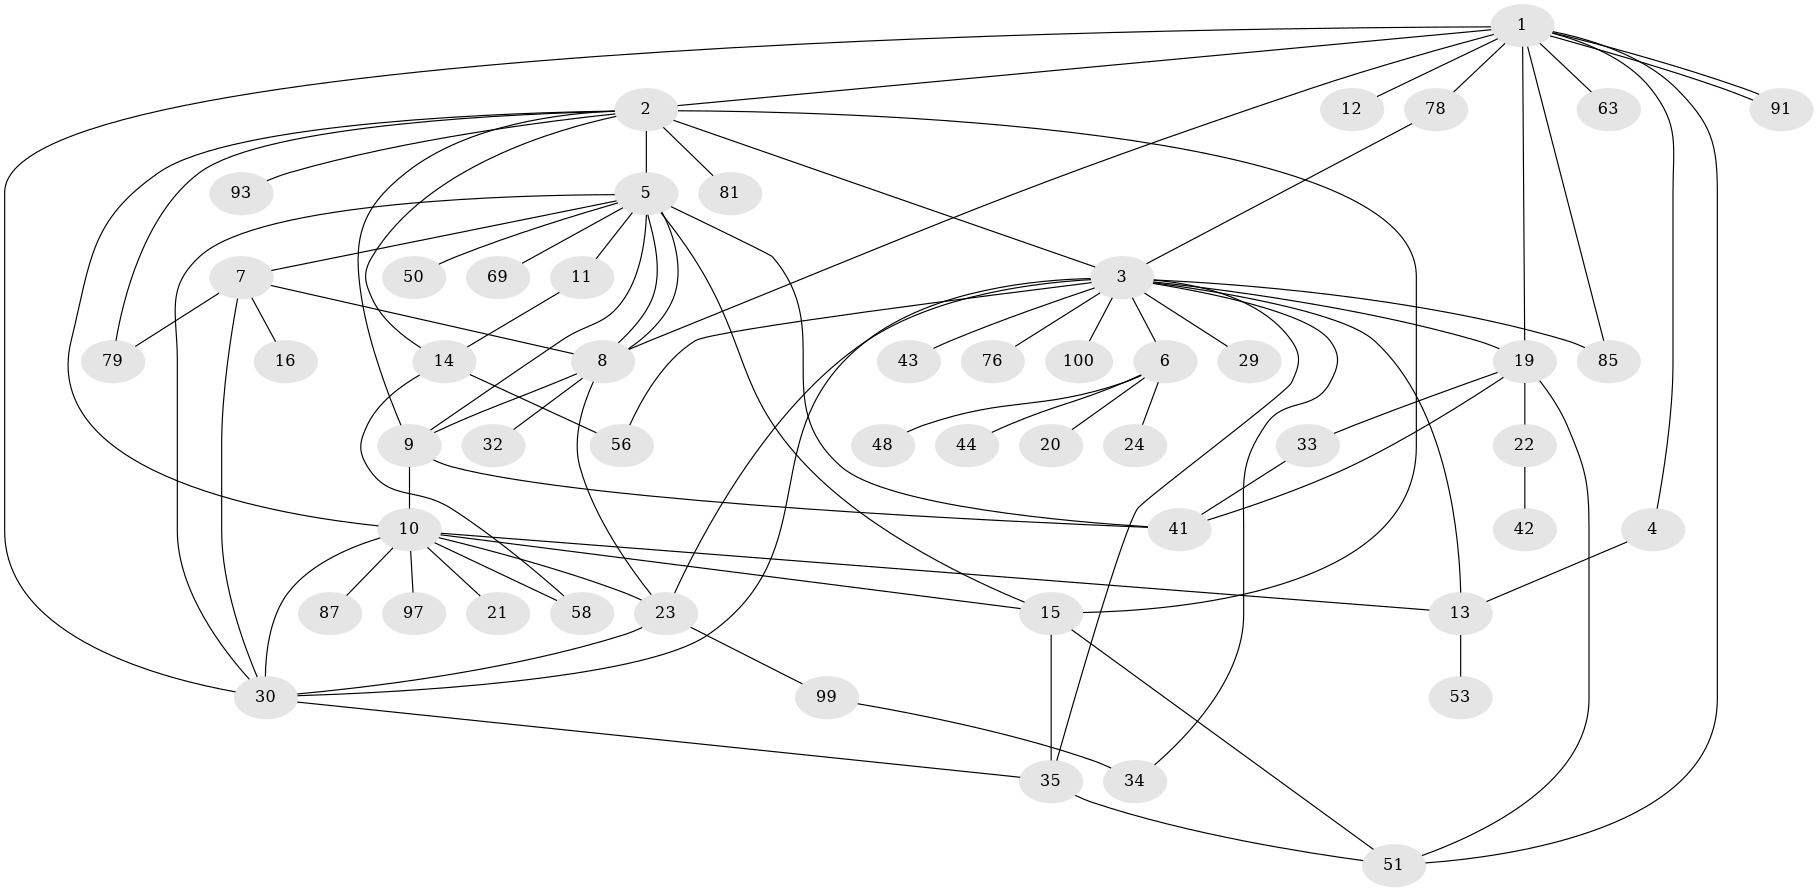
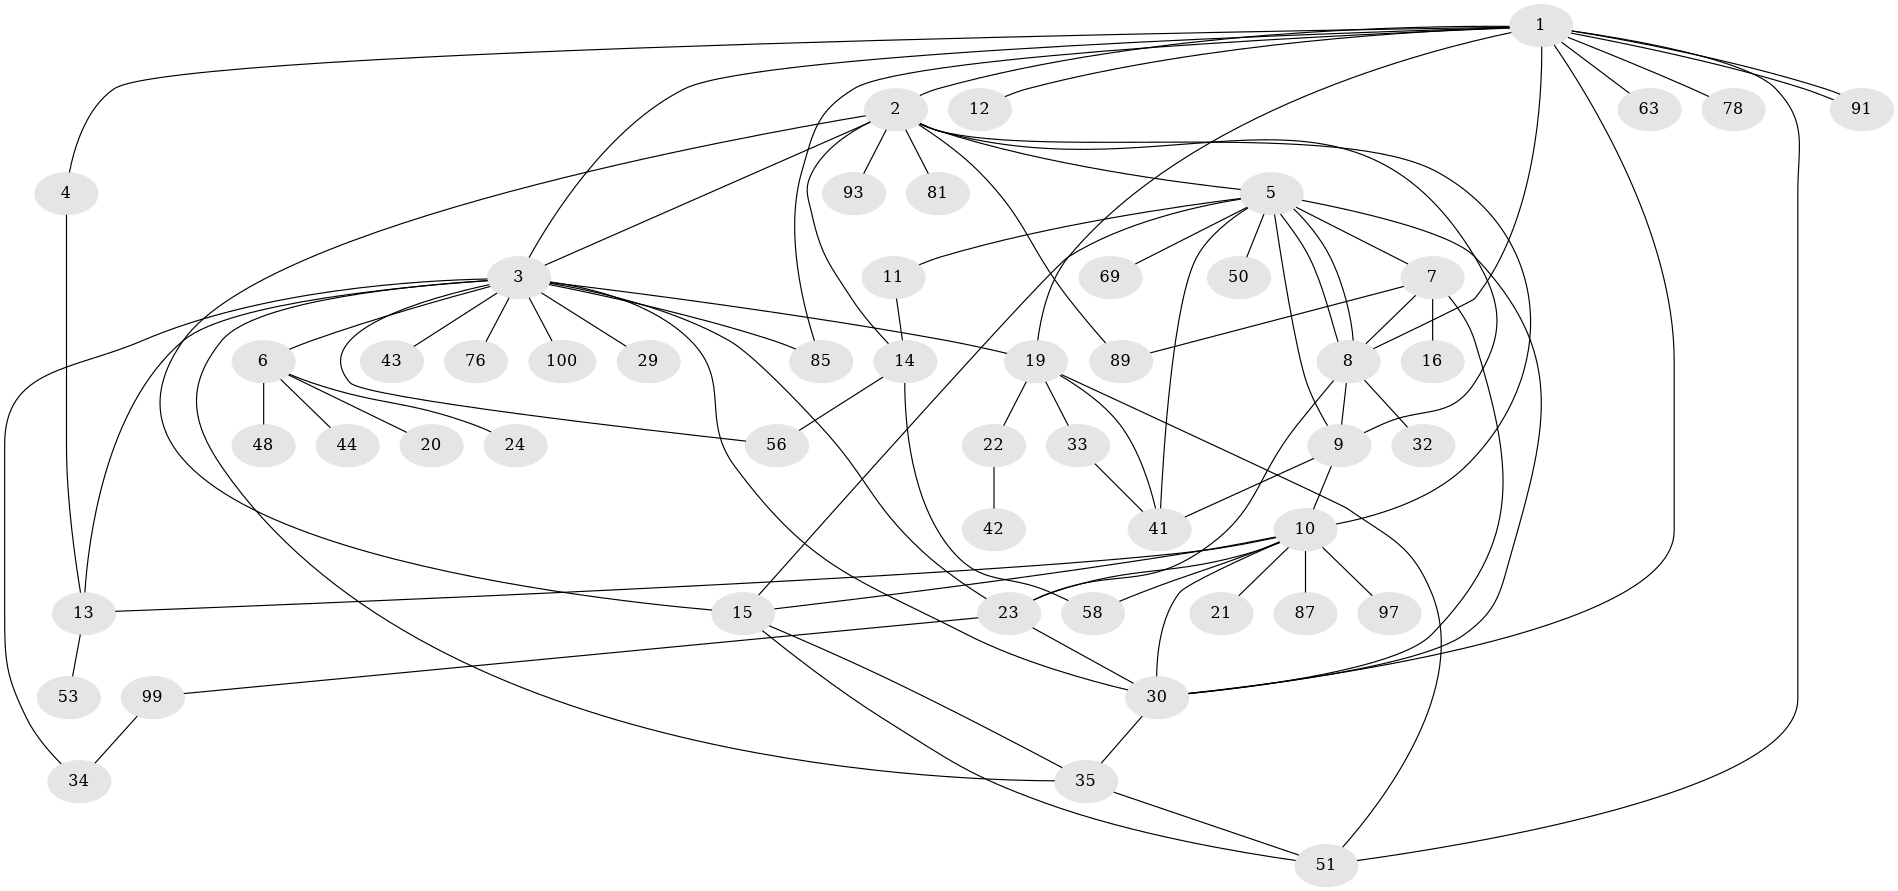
(1279, 194) -> (979, 52)
(113, 362) -> (1121, 362)
